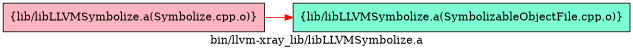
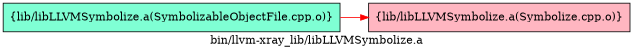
(275, 17) -> (350, 17)
